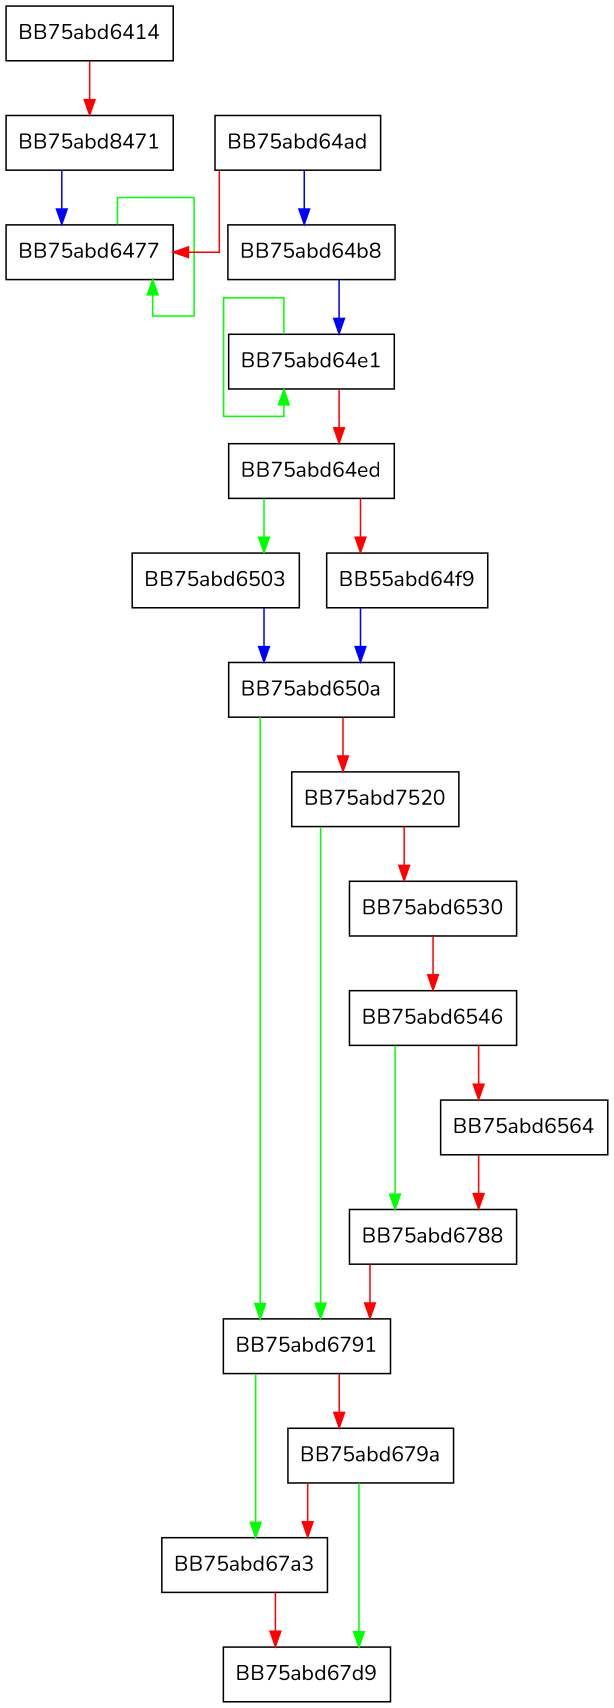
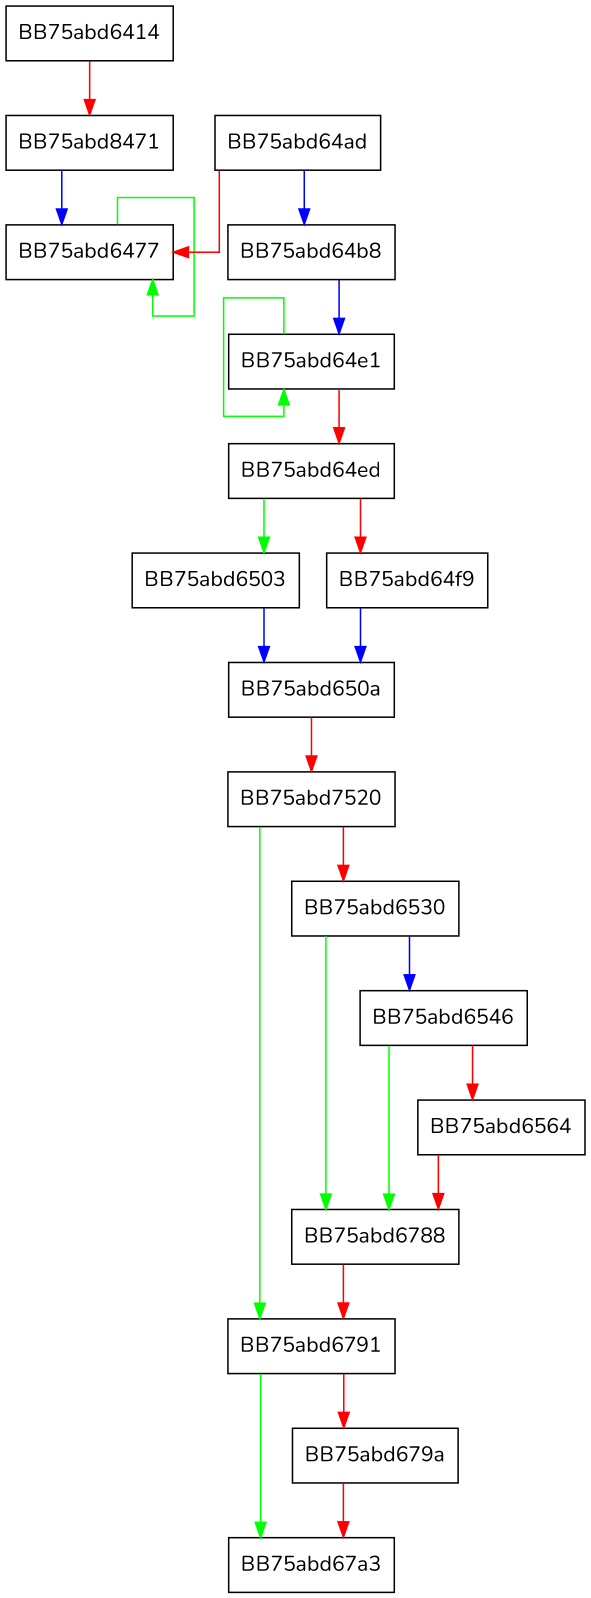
(407, 580) -> (407, 580)
(433, 956) -> (409, 956)
(260, 1010) -> none
none -> (326, 1065)
(307, 1674) -> none
